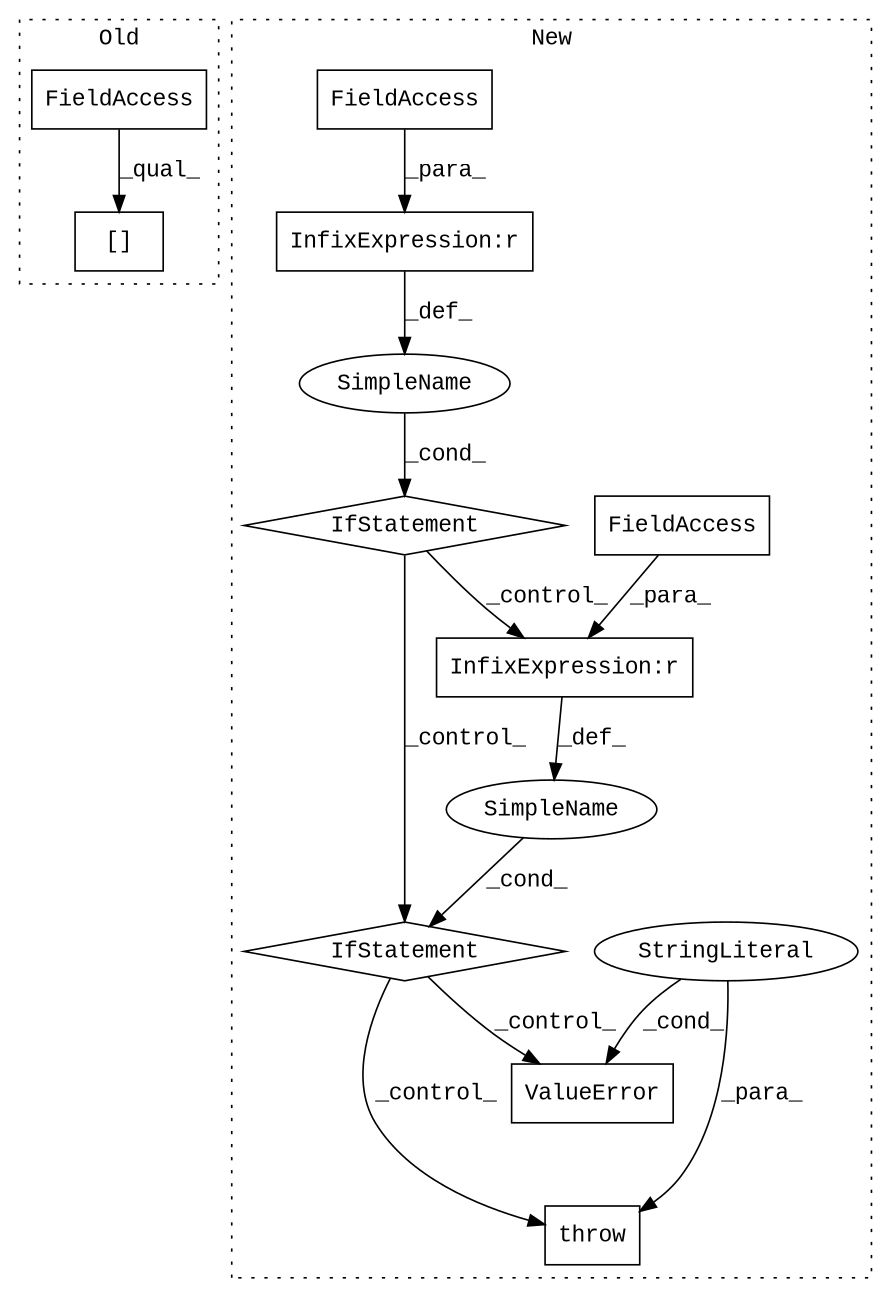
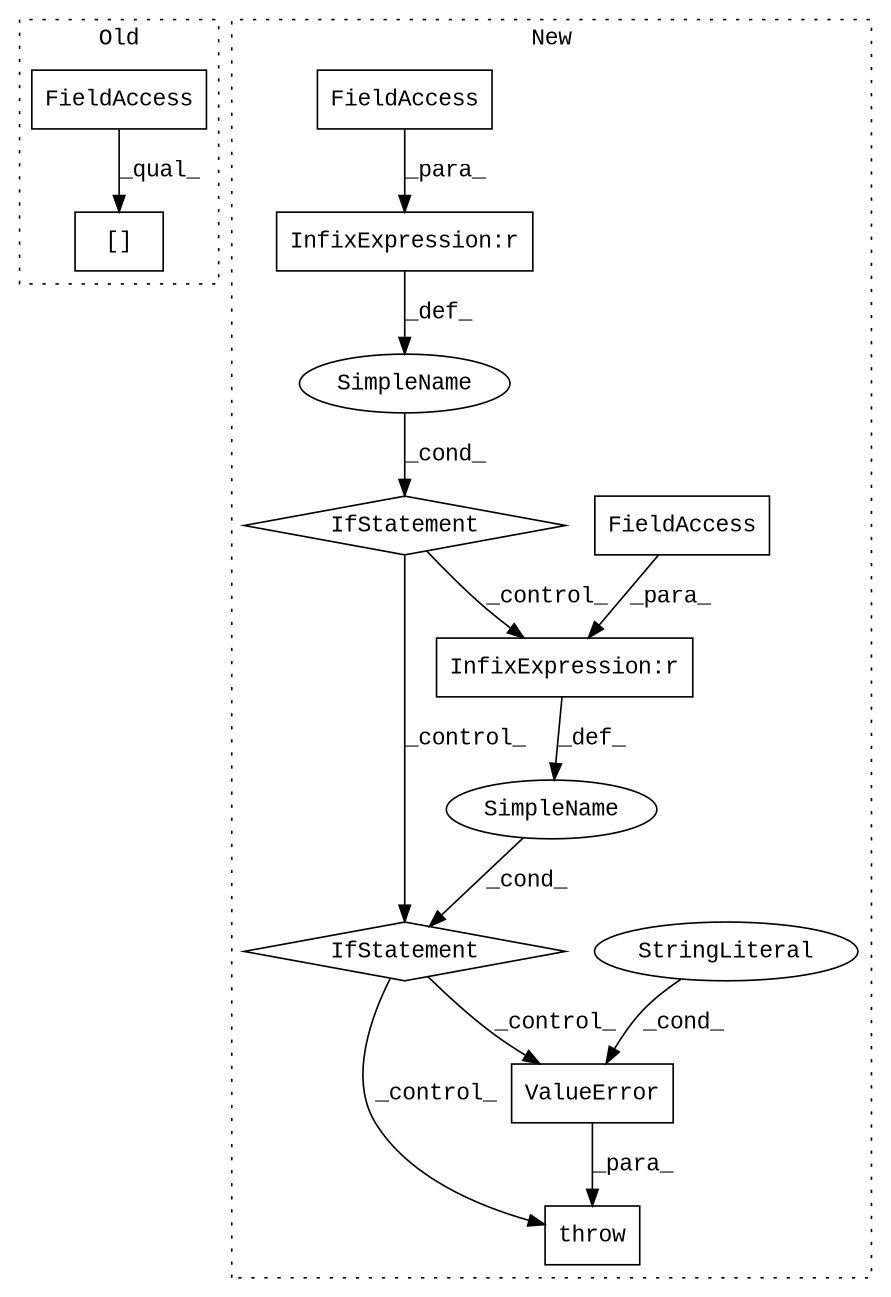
(715, 1101) -> (592, 1156)
